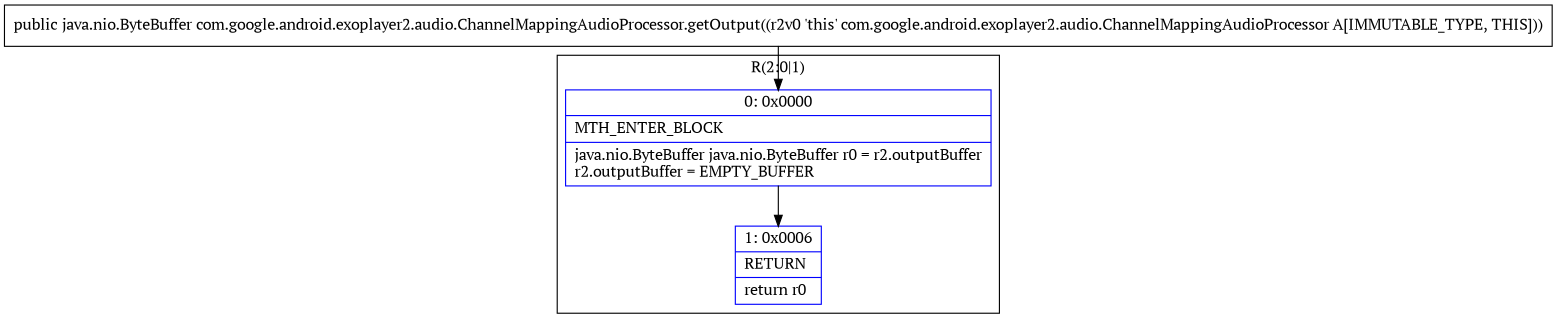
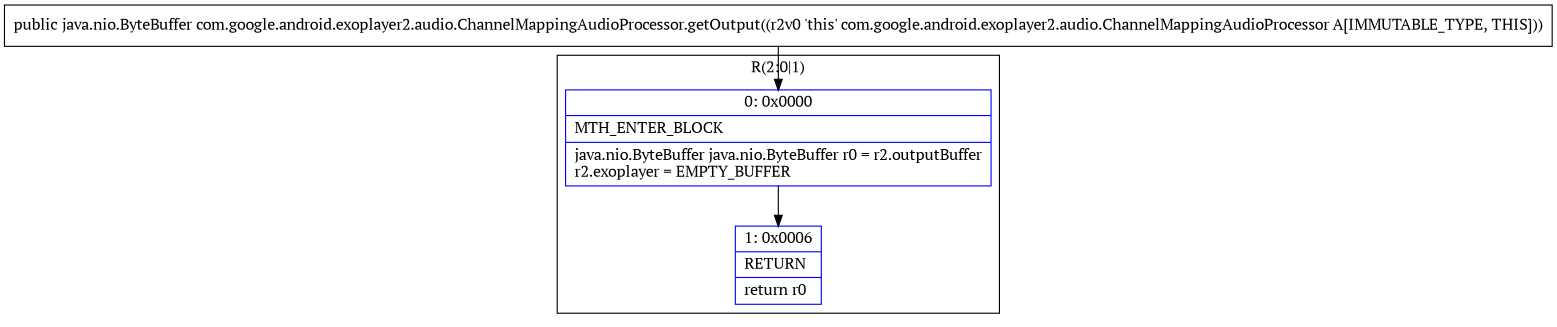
(695, 172) -> (683, 172)
